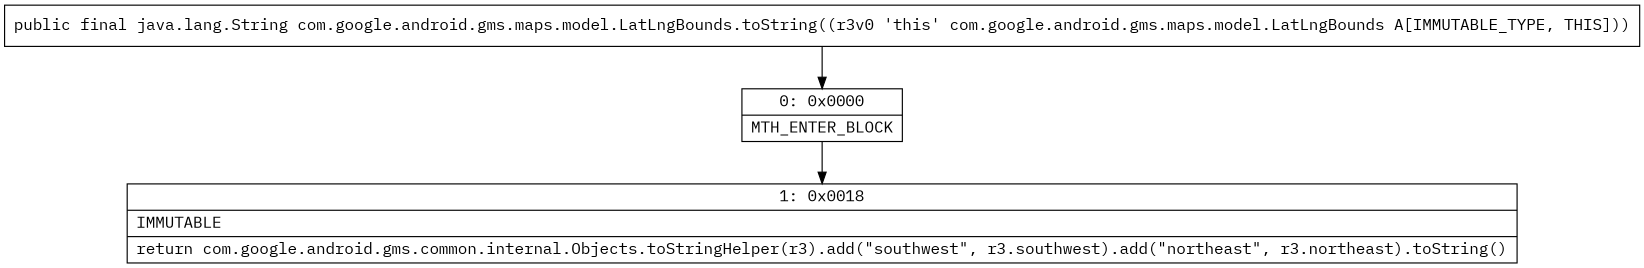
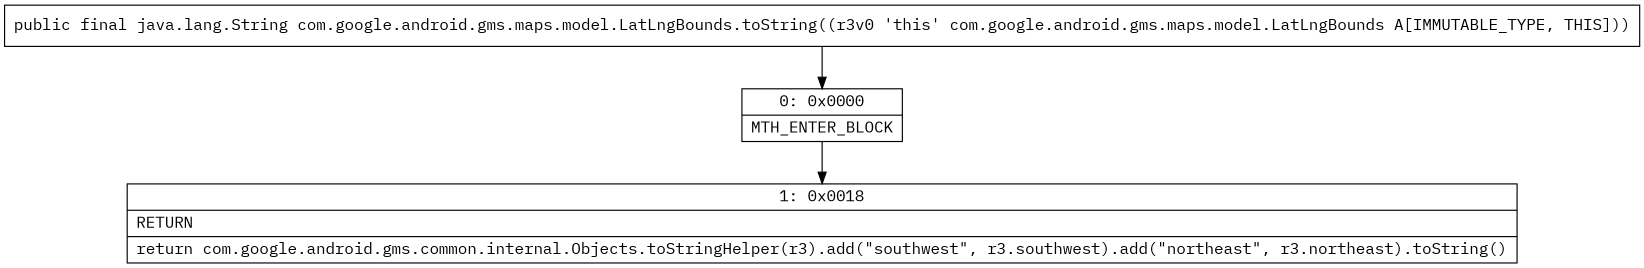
(179, 223) -> (165, 223)
